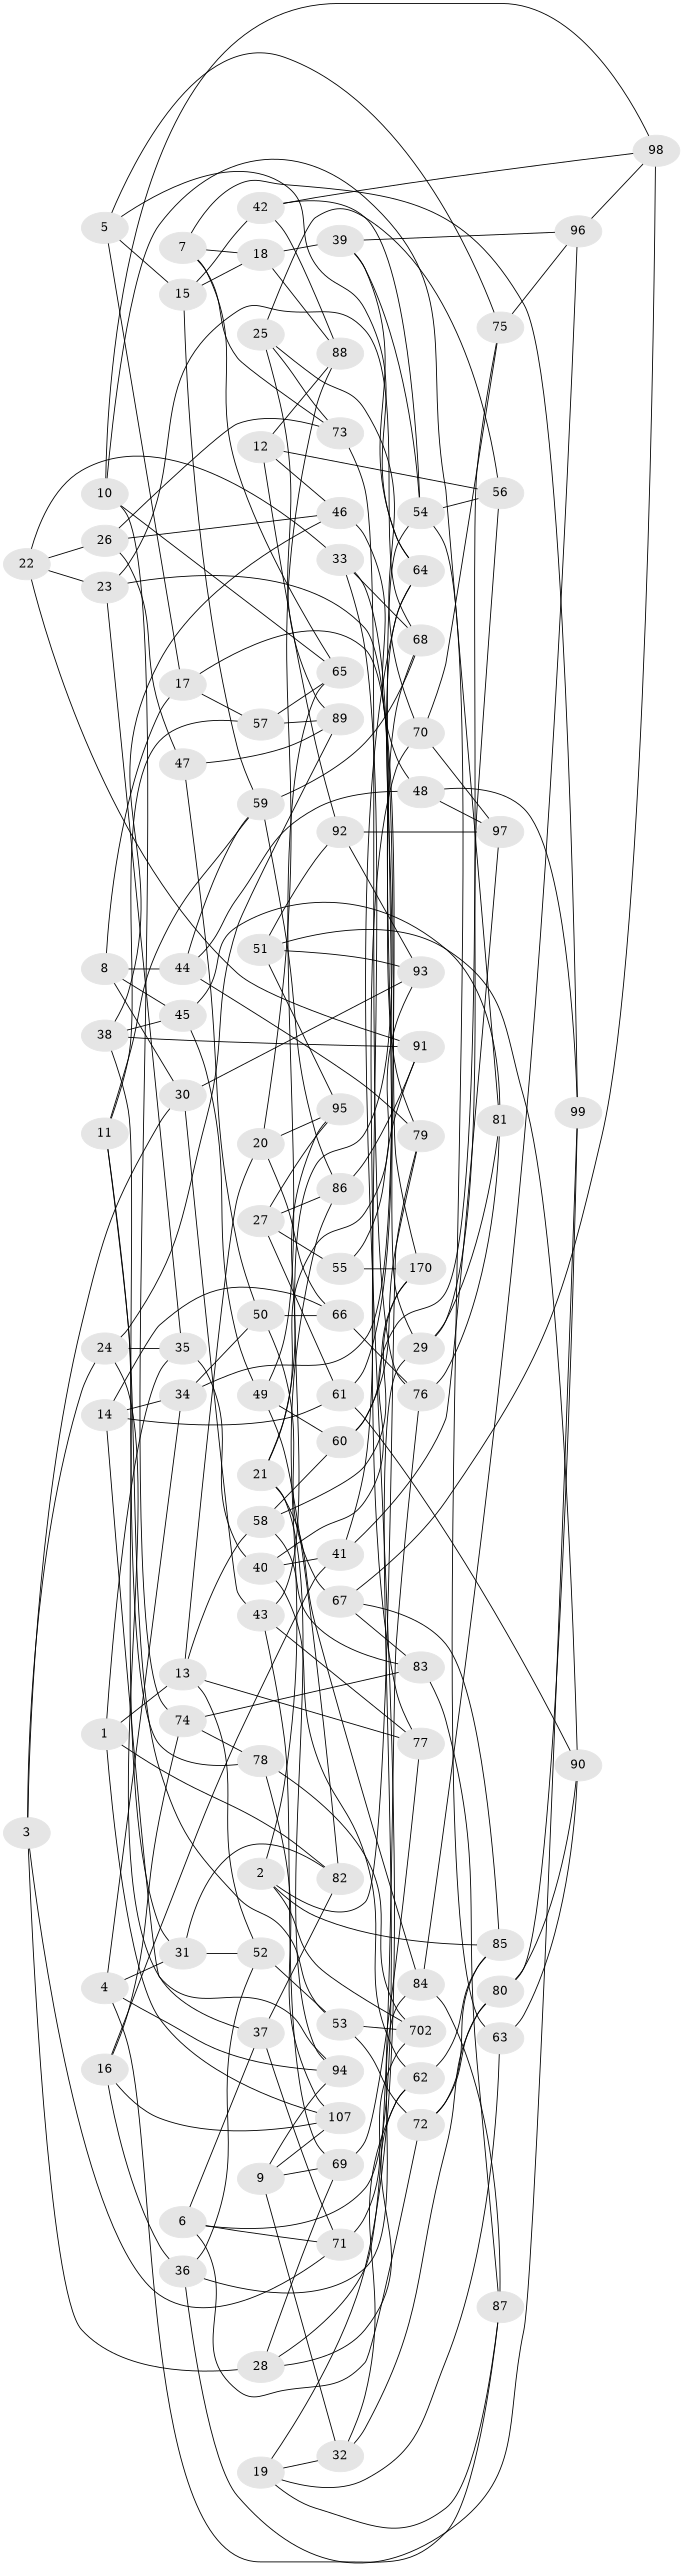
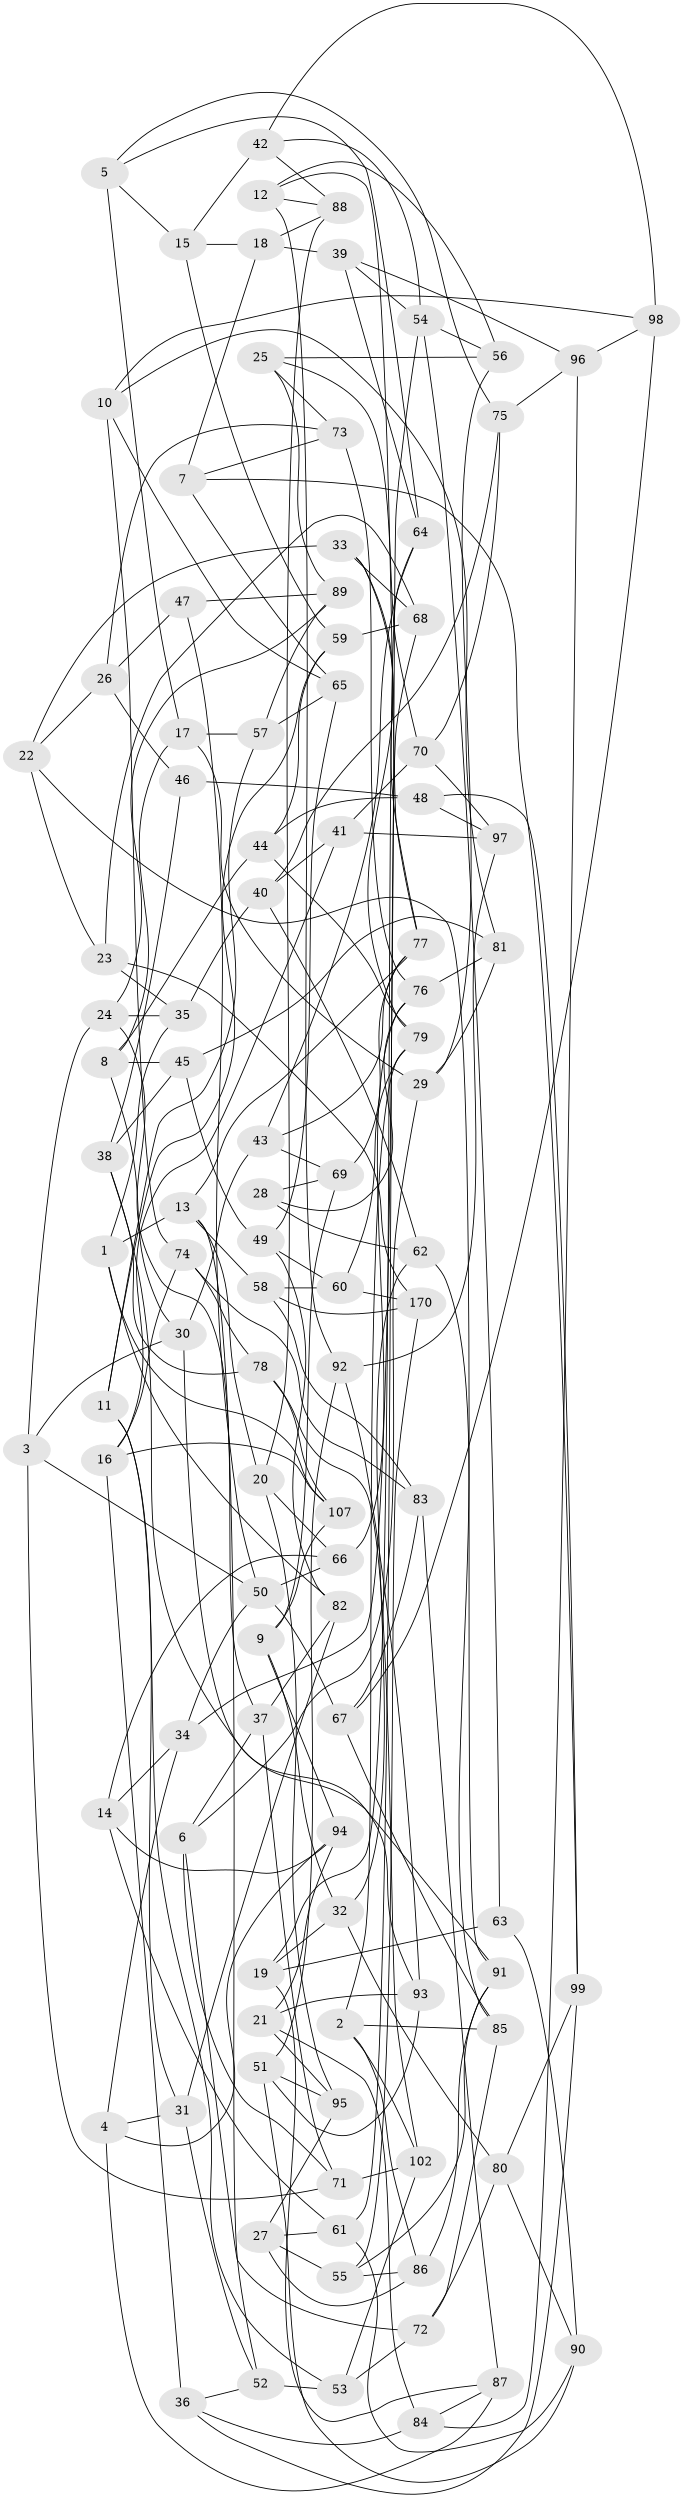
(296, 476) -> (387, 449)
(299, 1053) -> (381, 2274)
(421, 2031) -> (421, 2162)
(50, 2174) -> (138, 1519)
